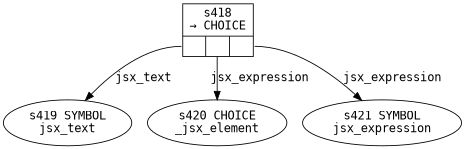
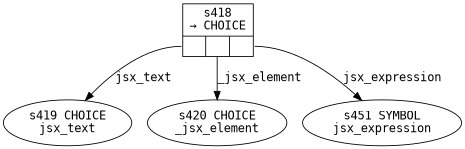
(260, 78) -> (260, 78)
(68, 123) -> (68, 123)
(382, 123) -> (382, 123)
